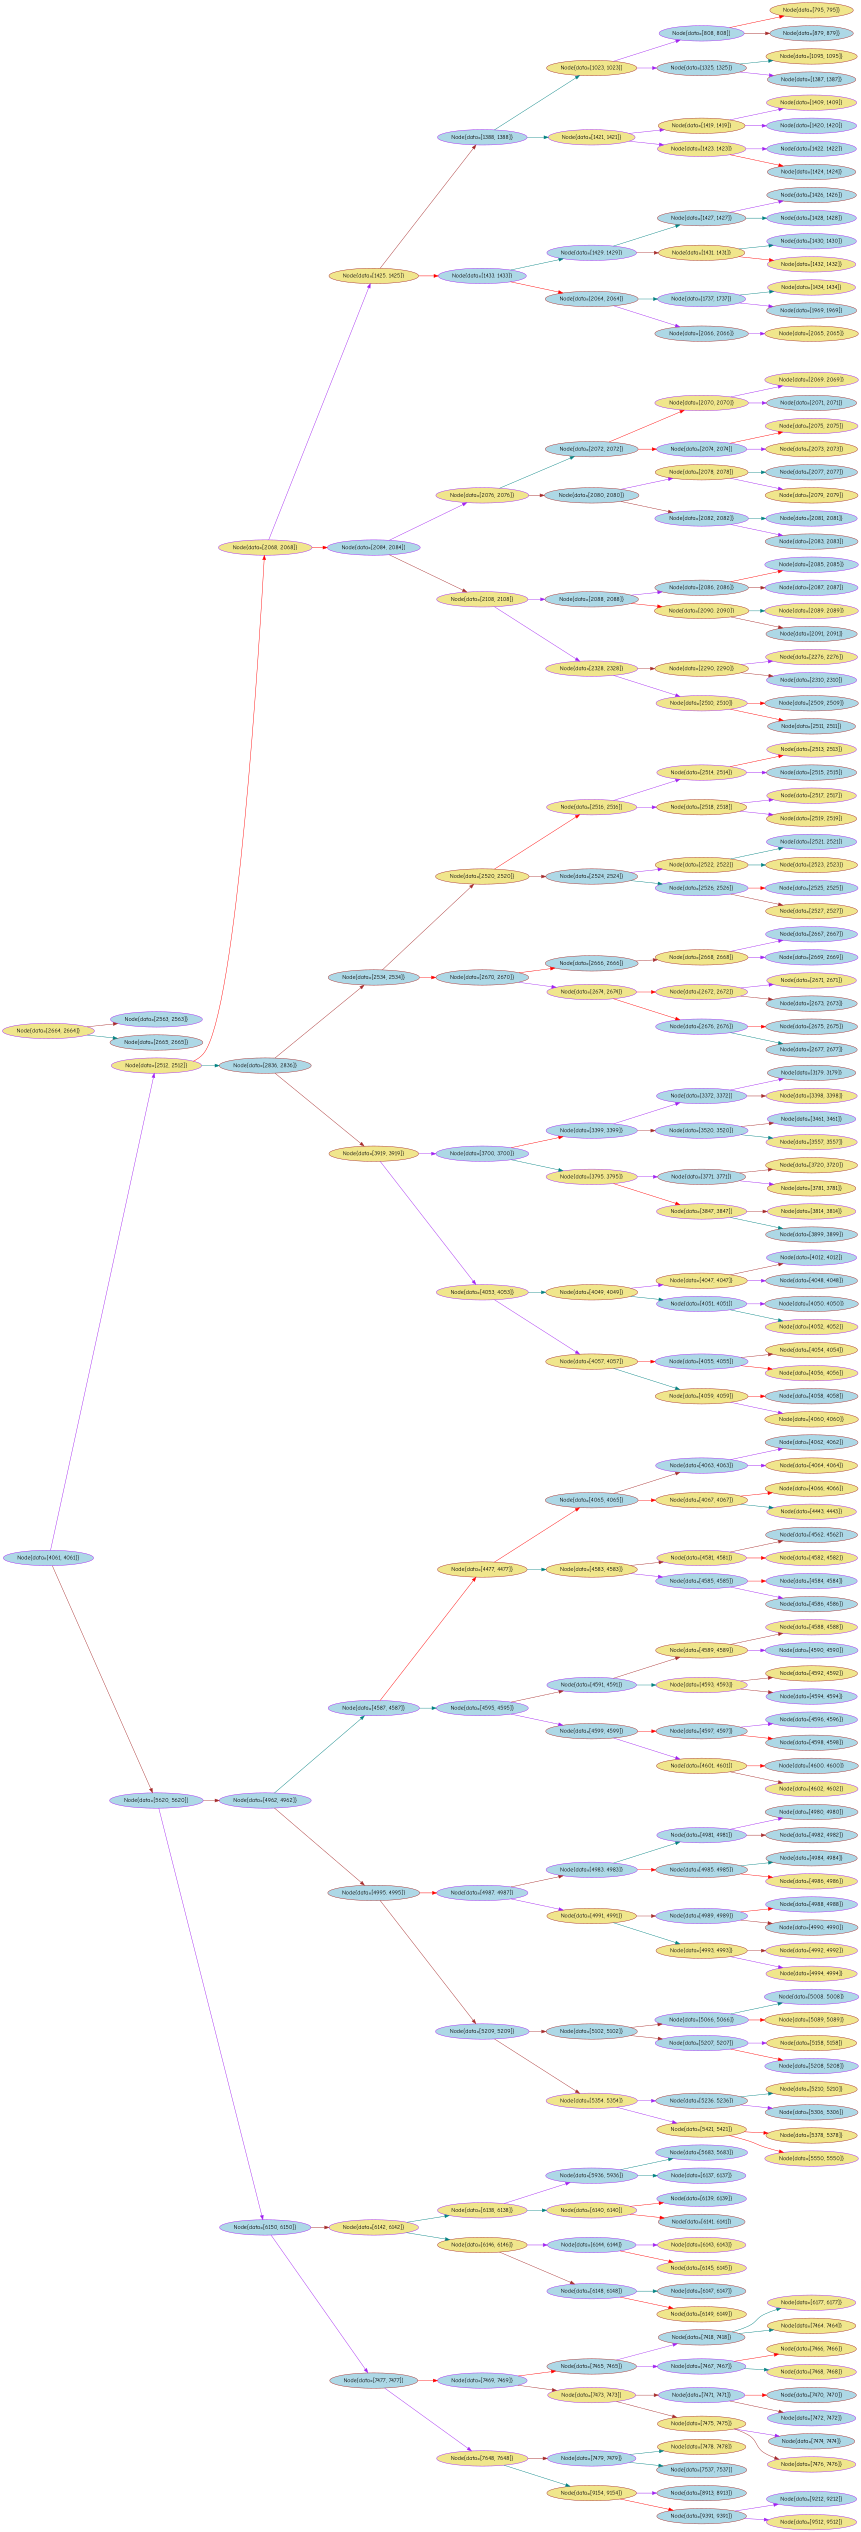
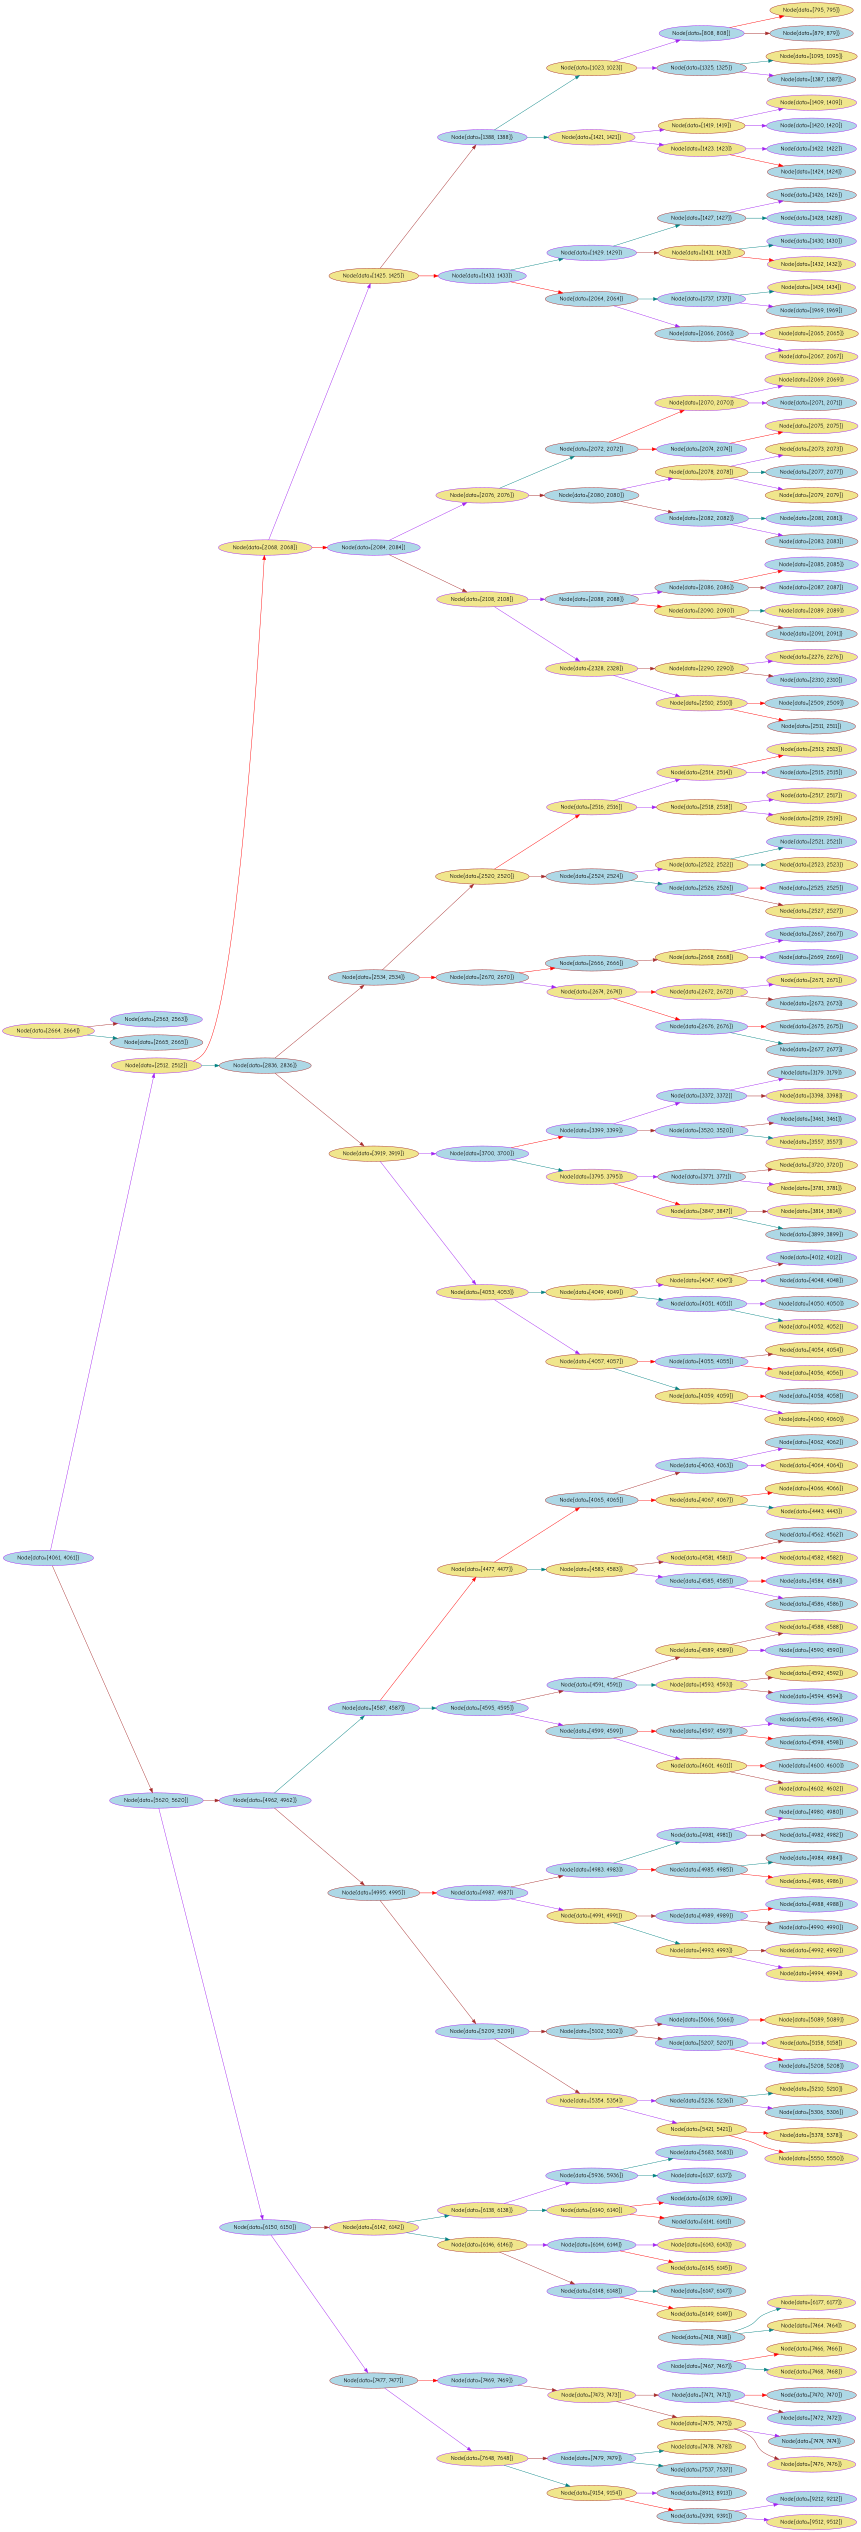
none -> (812, 357)
(754, 449) -> (755, 461)
(812, 1997) -> none
(592, 2366) -> none
